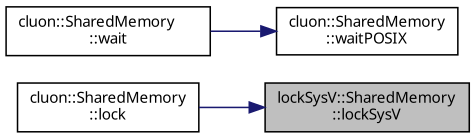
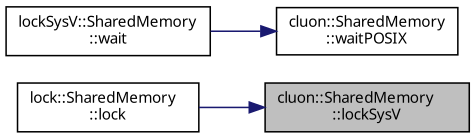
(108, 31) -> (108, 31)
(108, 107) -> (108, 107)
(367, 107) -> (367, 107)
